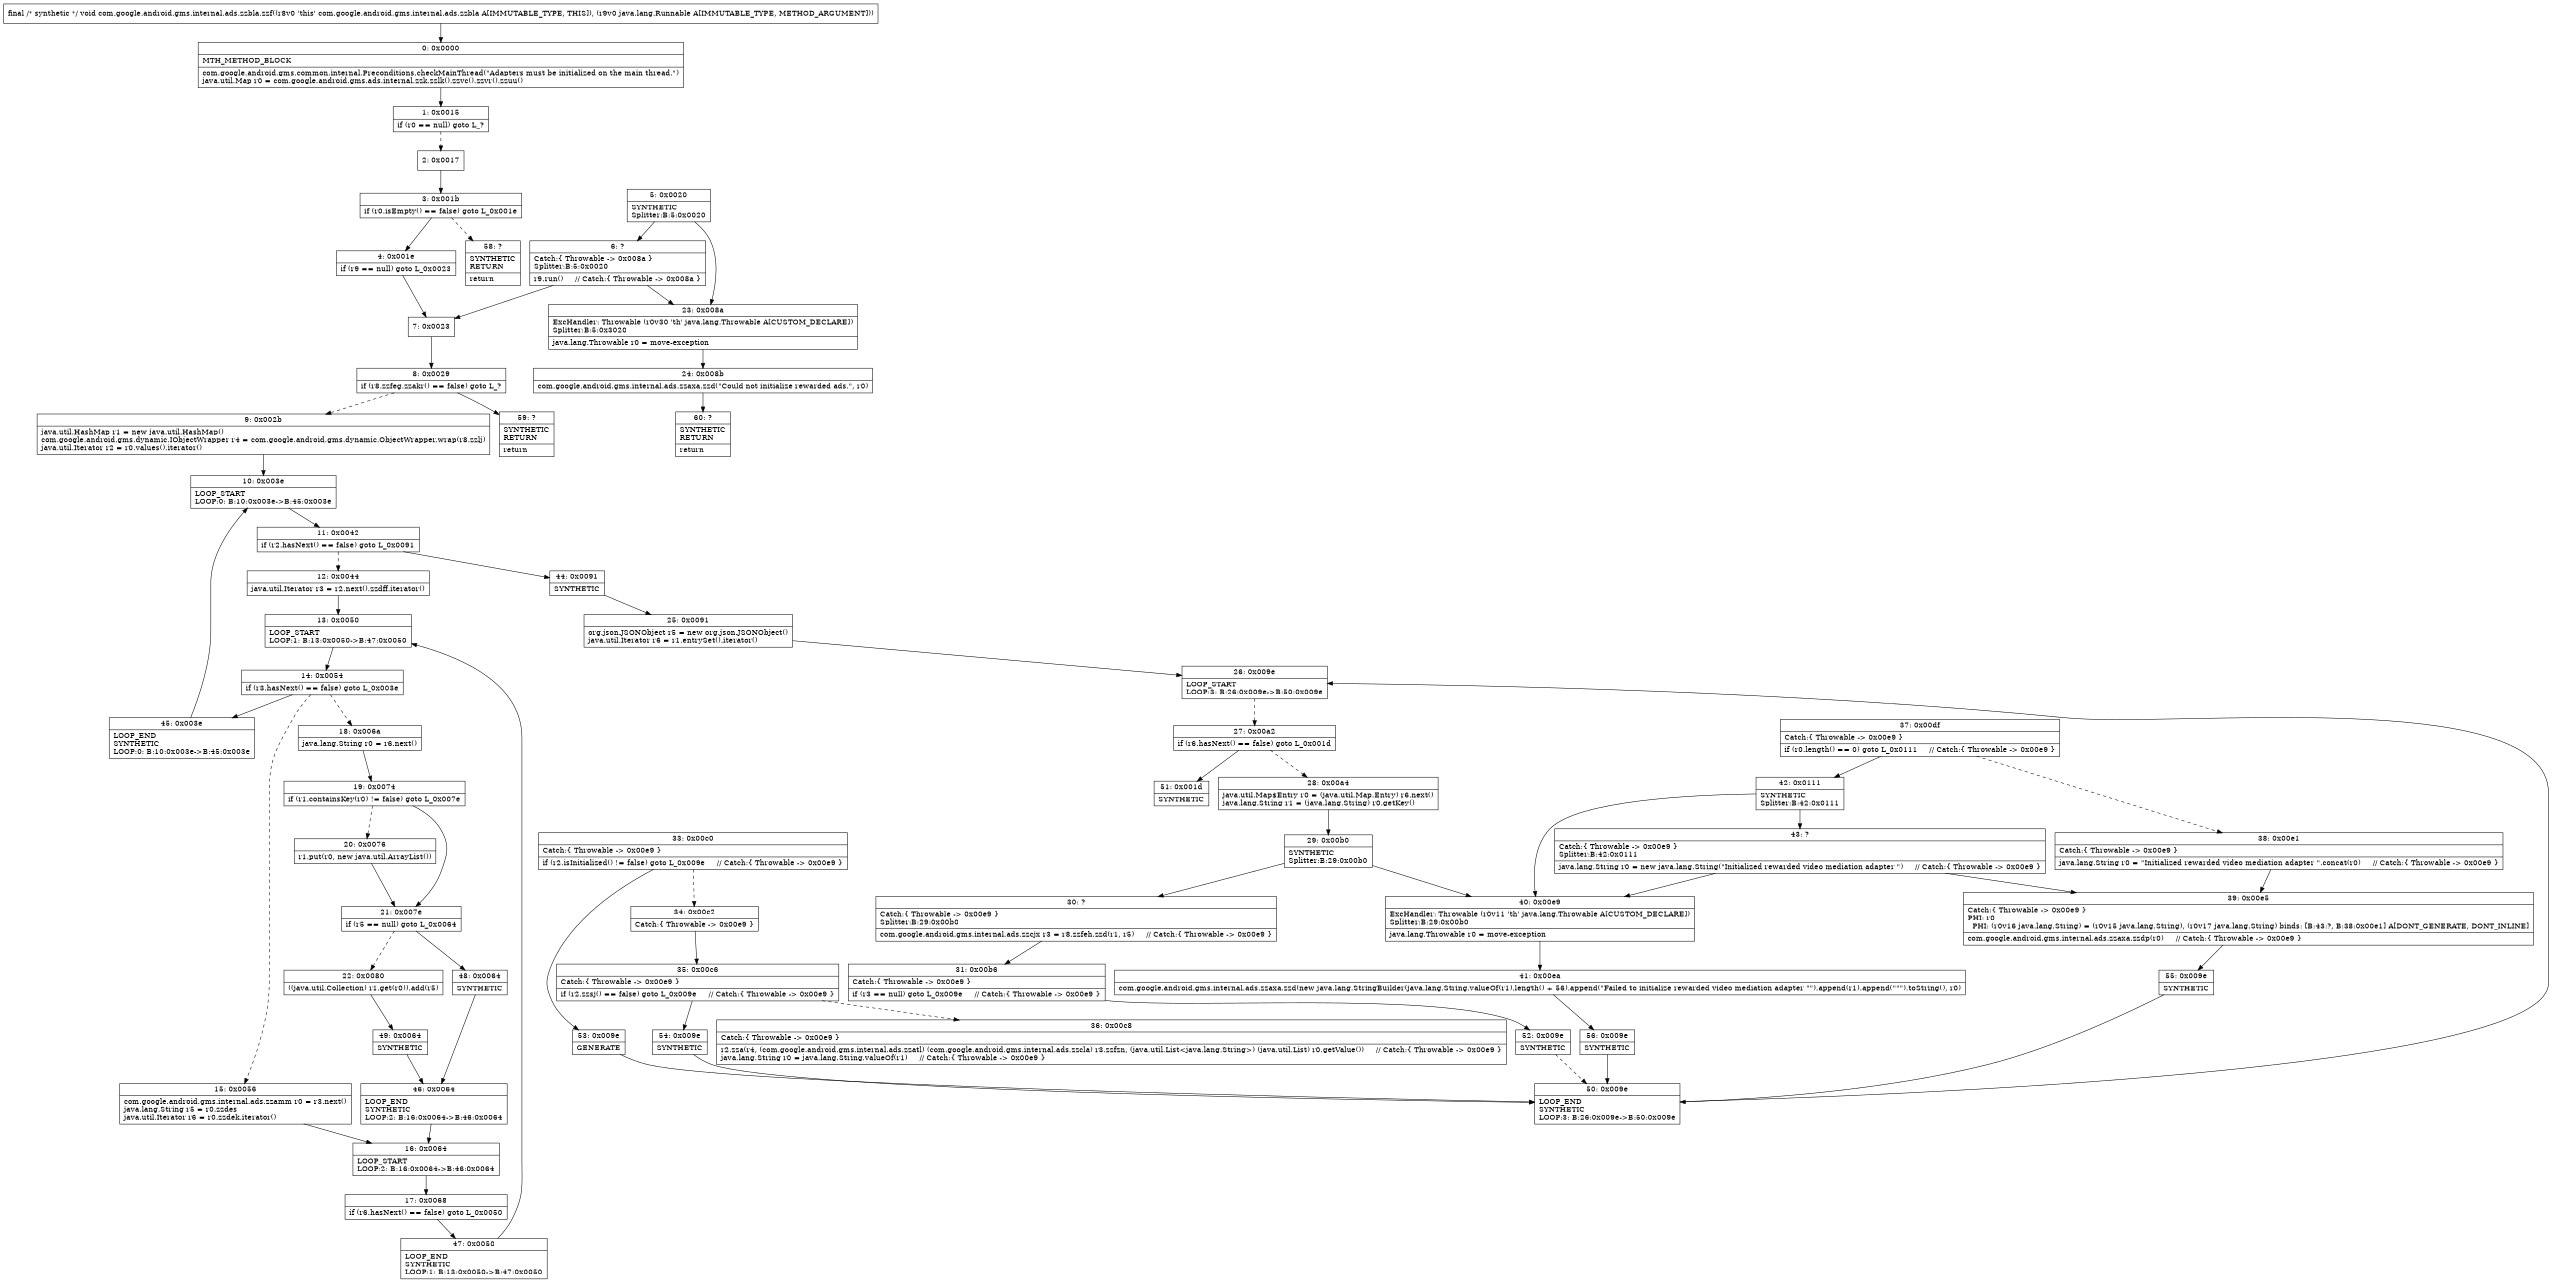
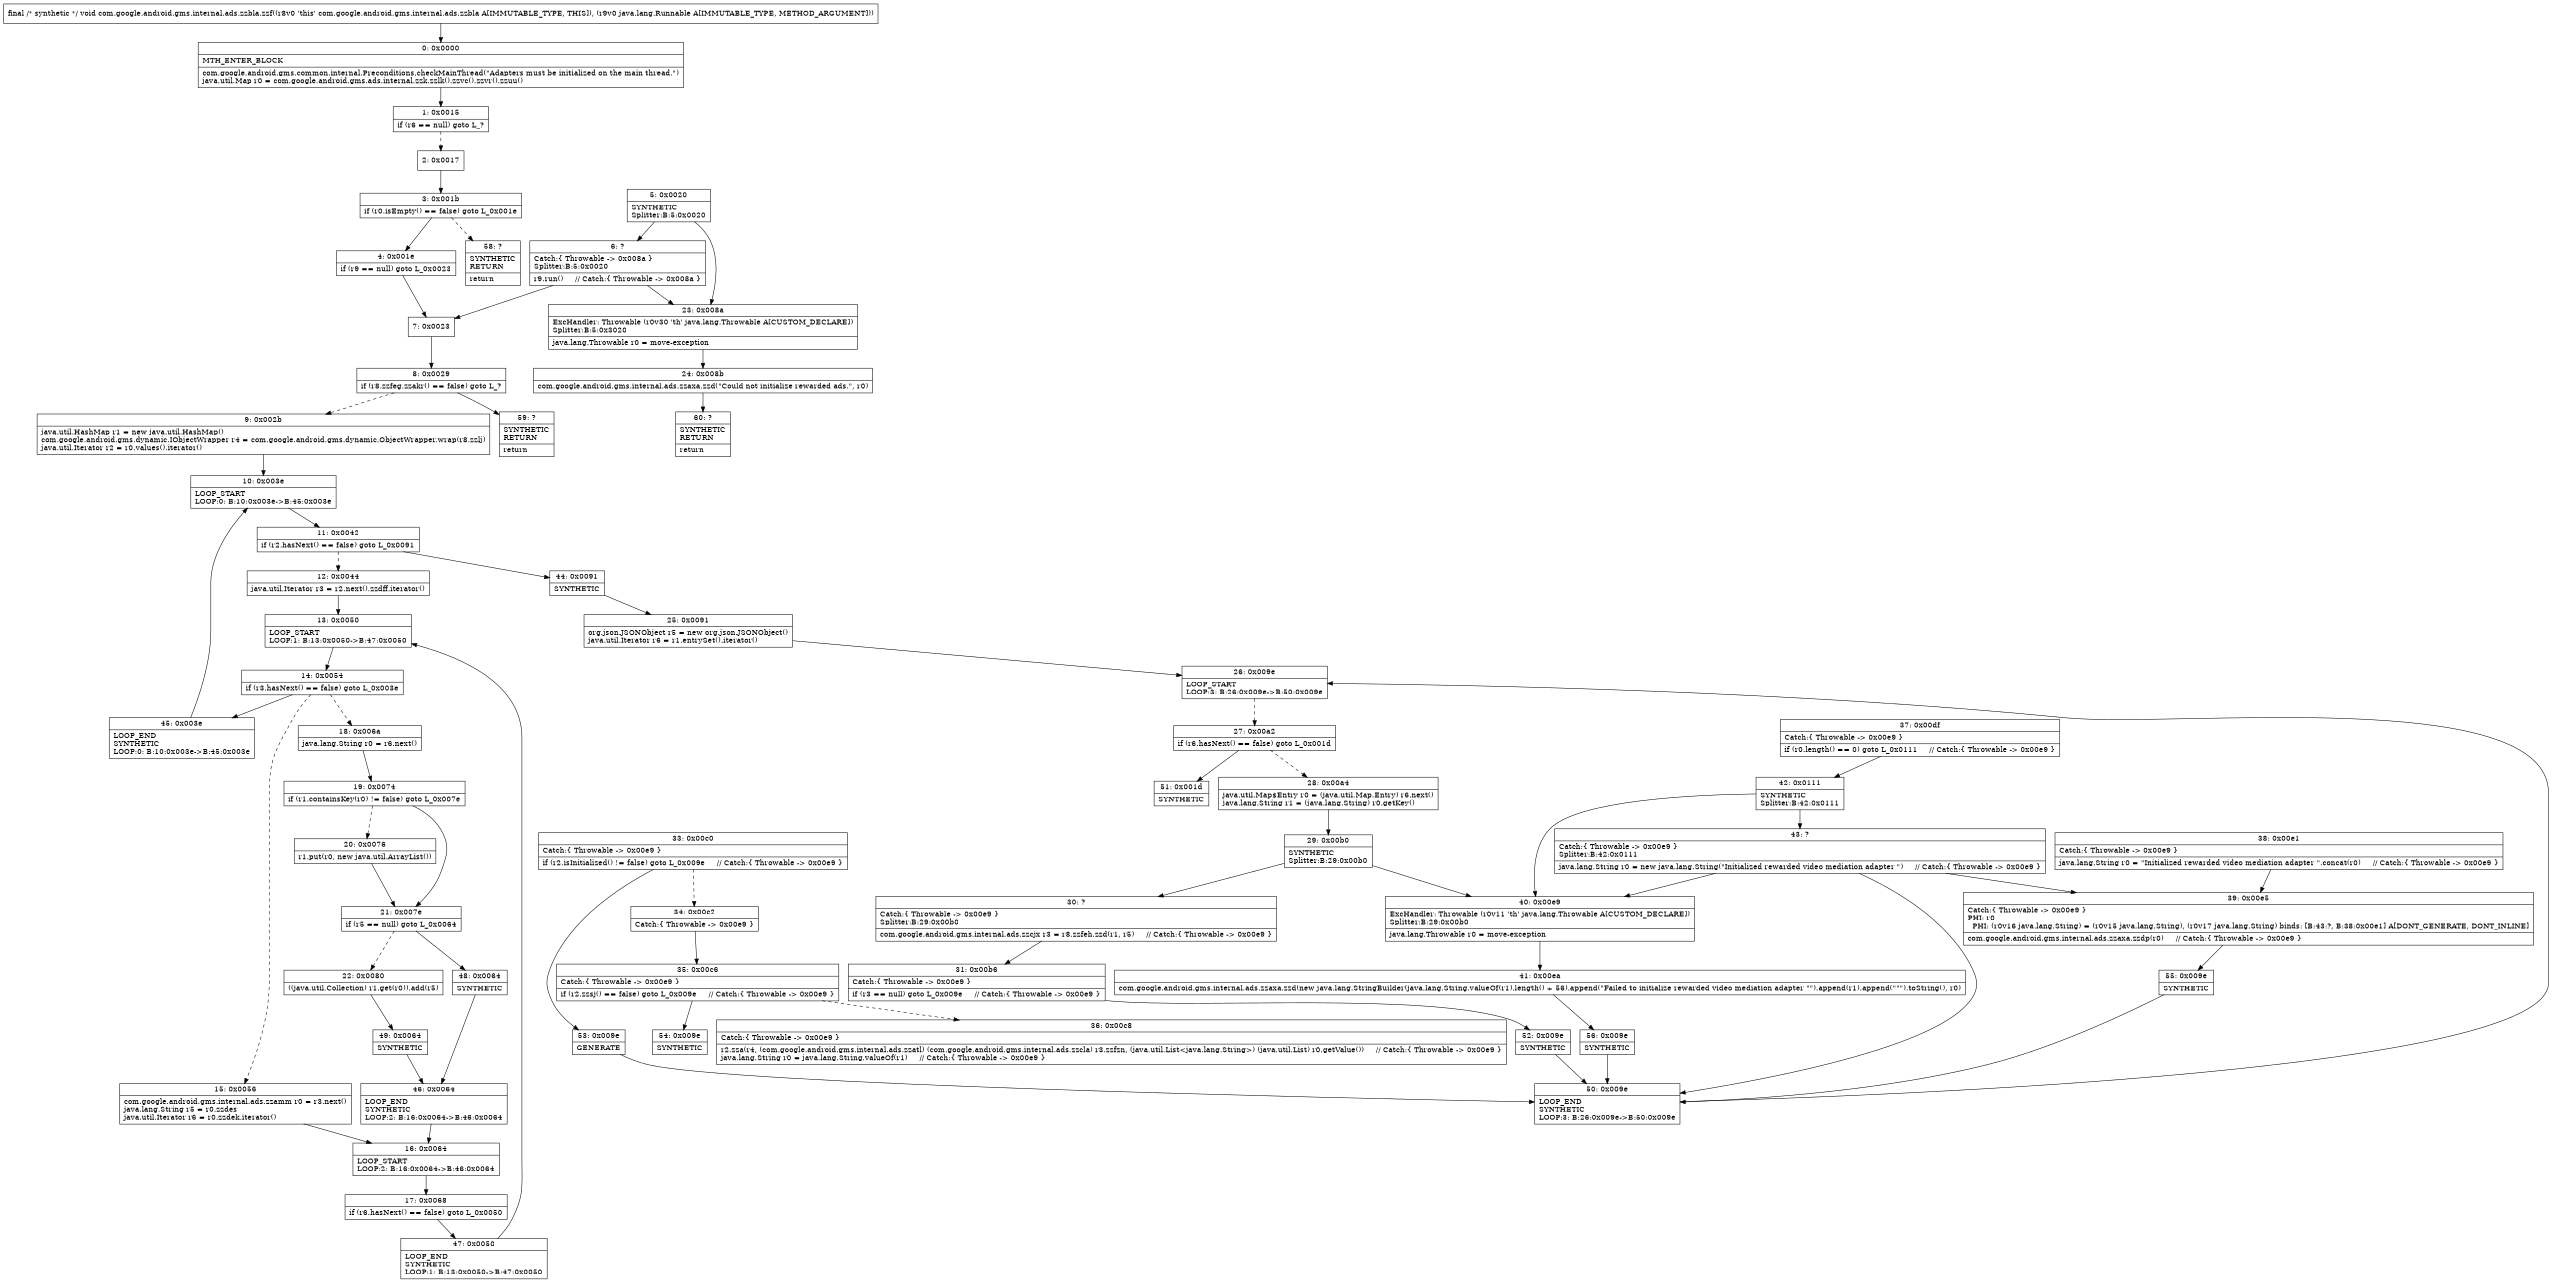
(247, 61) -> (243, 61)
(441, 125) -> (441, 125)
(2097, 794) -> none
(1569, 1067) -> (1569, 1067)
(1109, 1093) -> (1922, 1033)
